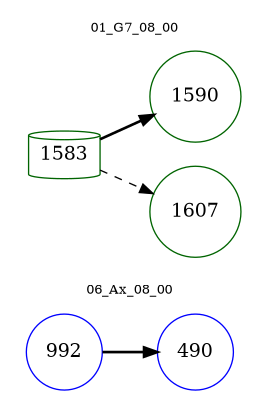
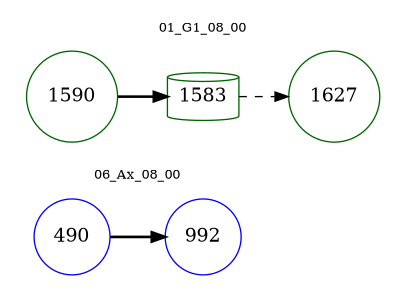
(135, 28) -> (203, 28)
(121, 130) -> (136, 97)
(195, 212) -> (334, 97)
(123, 352) -> (131, 237)
